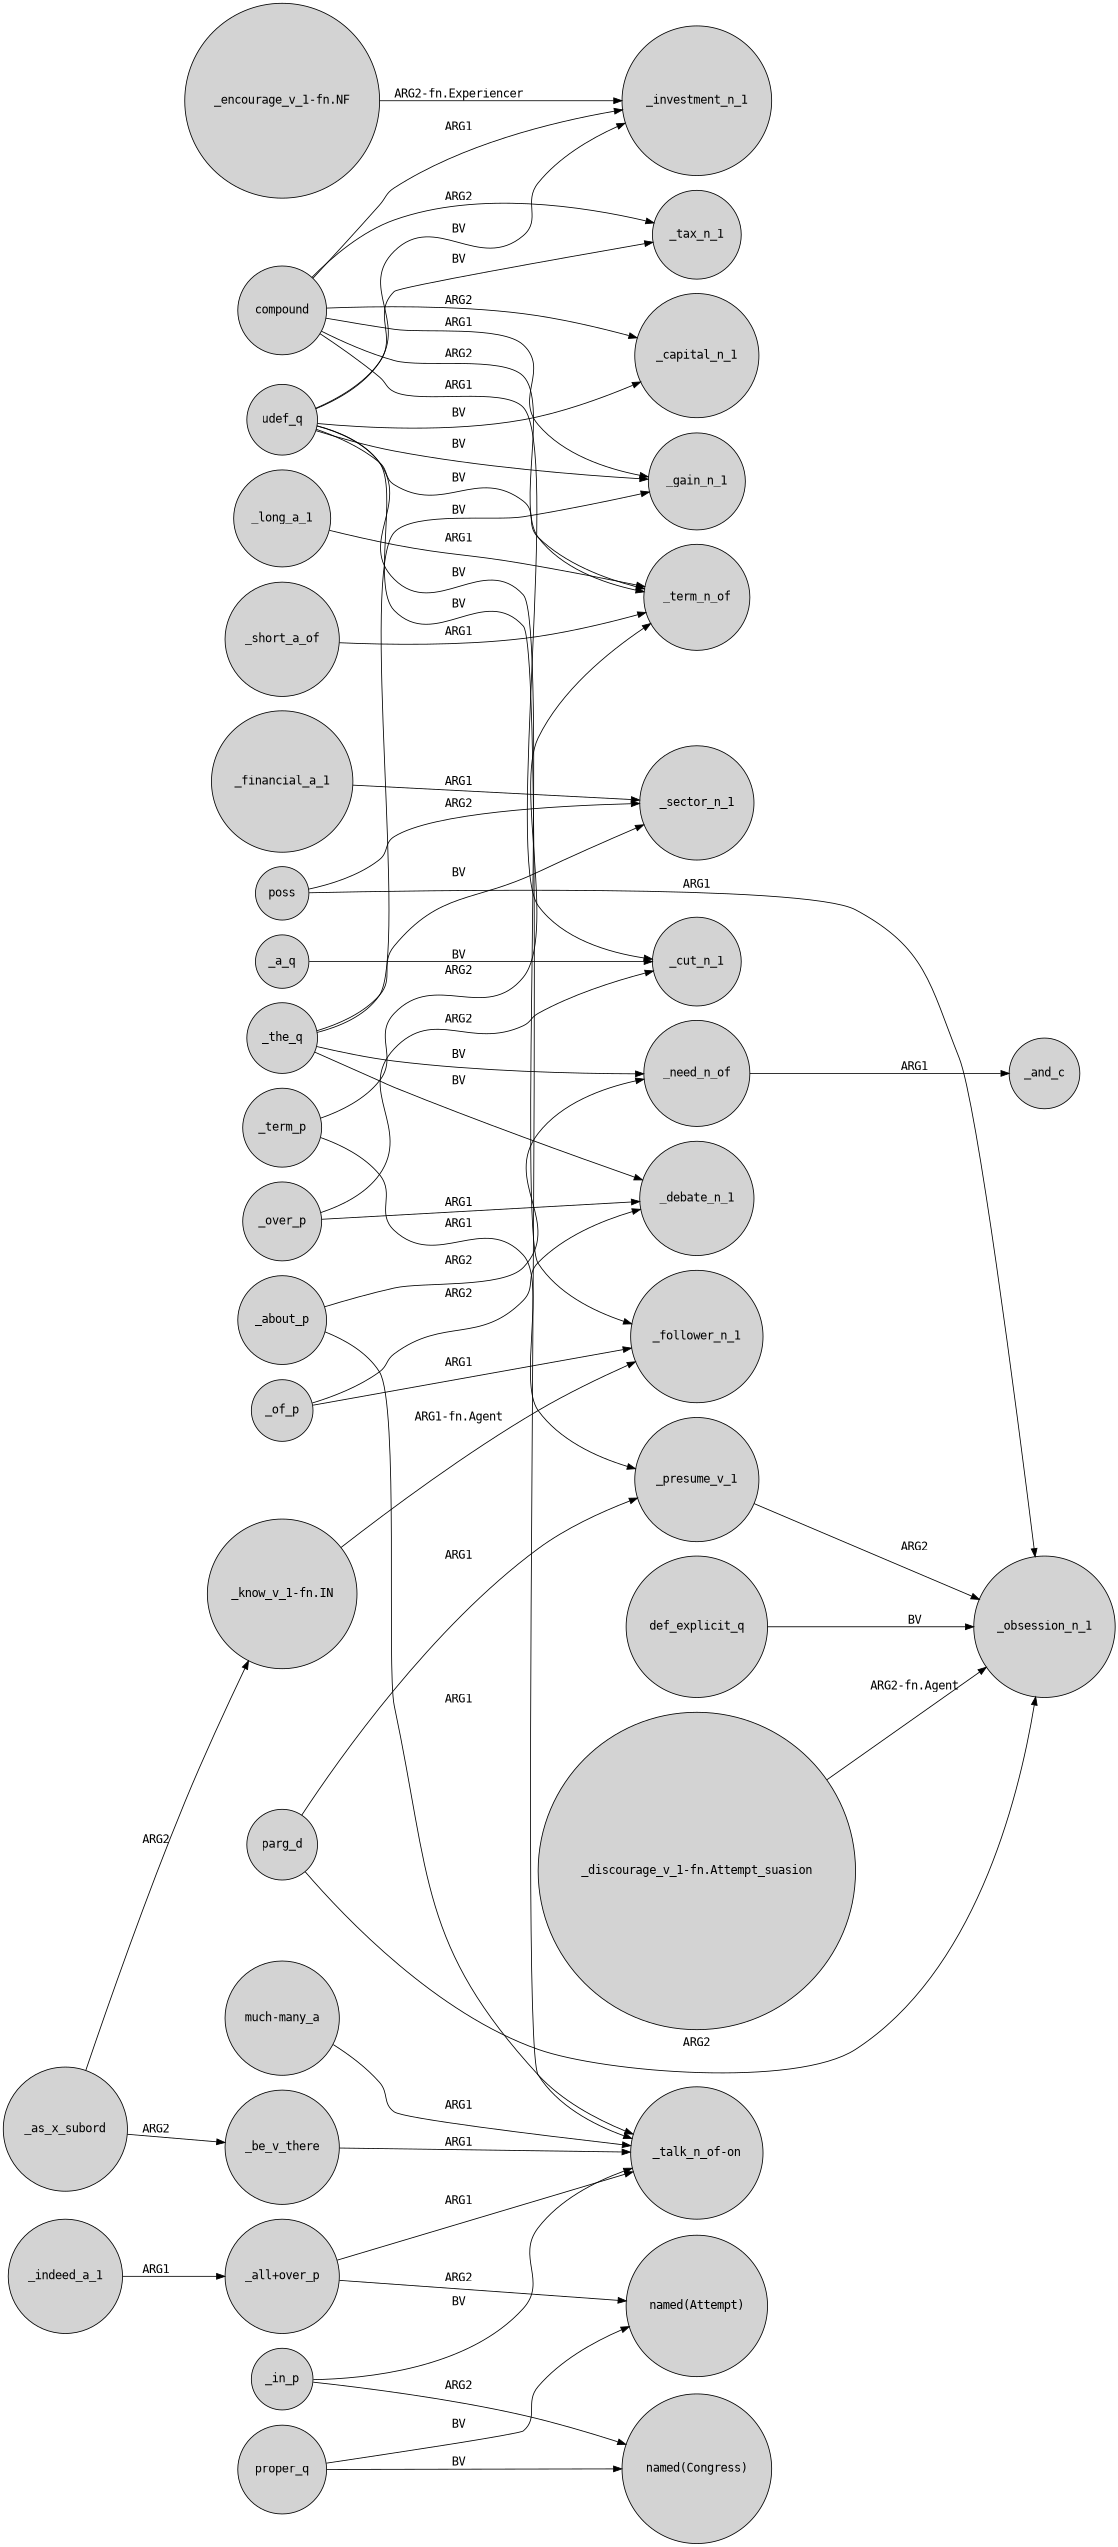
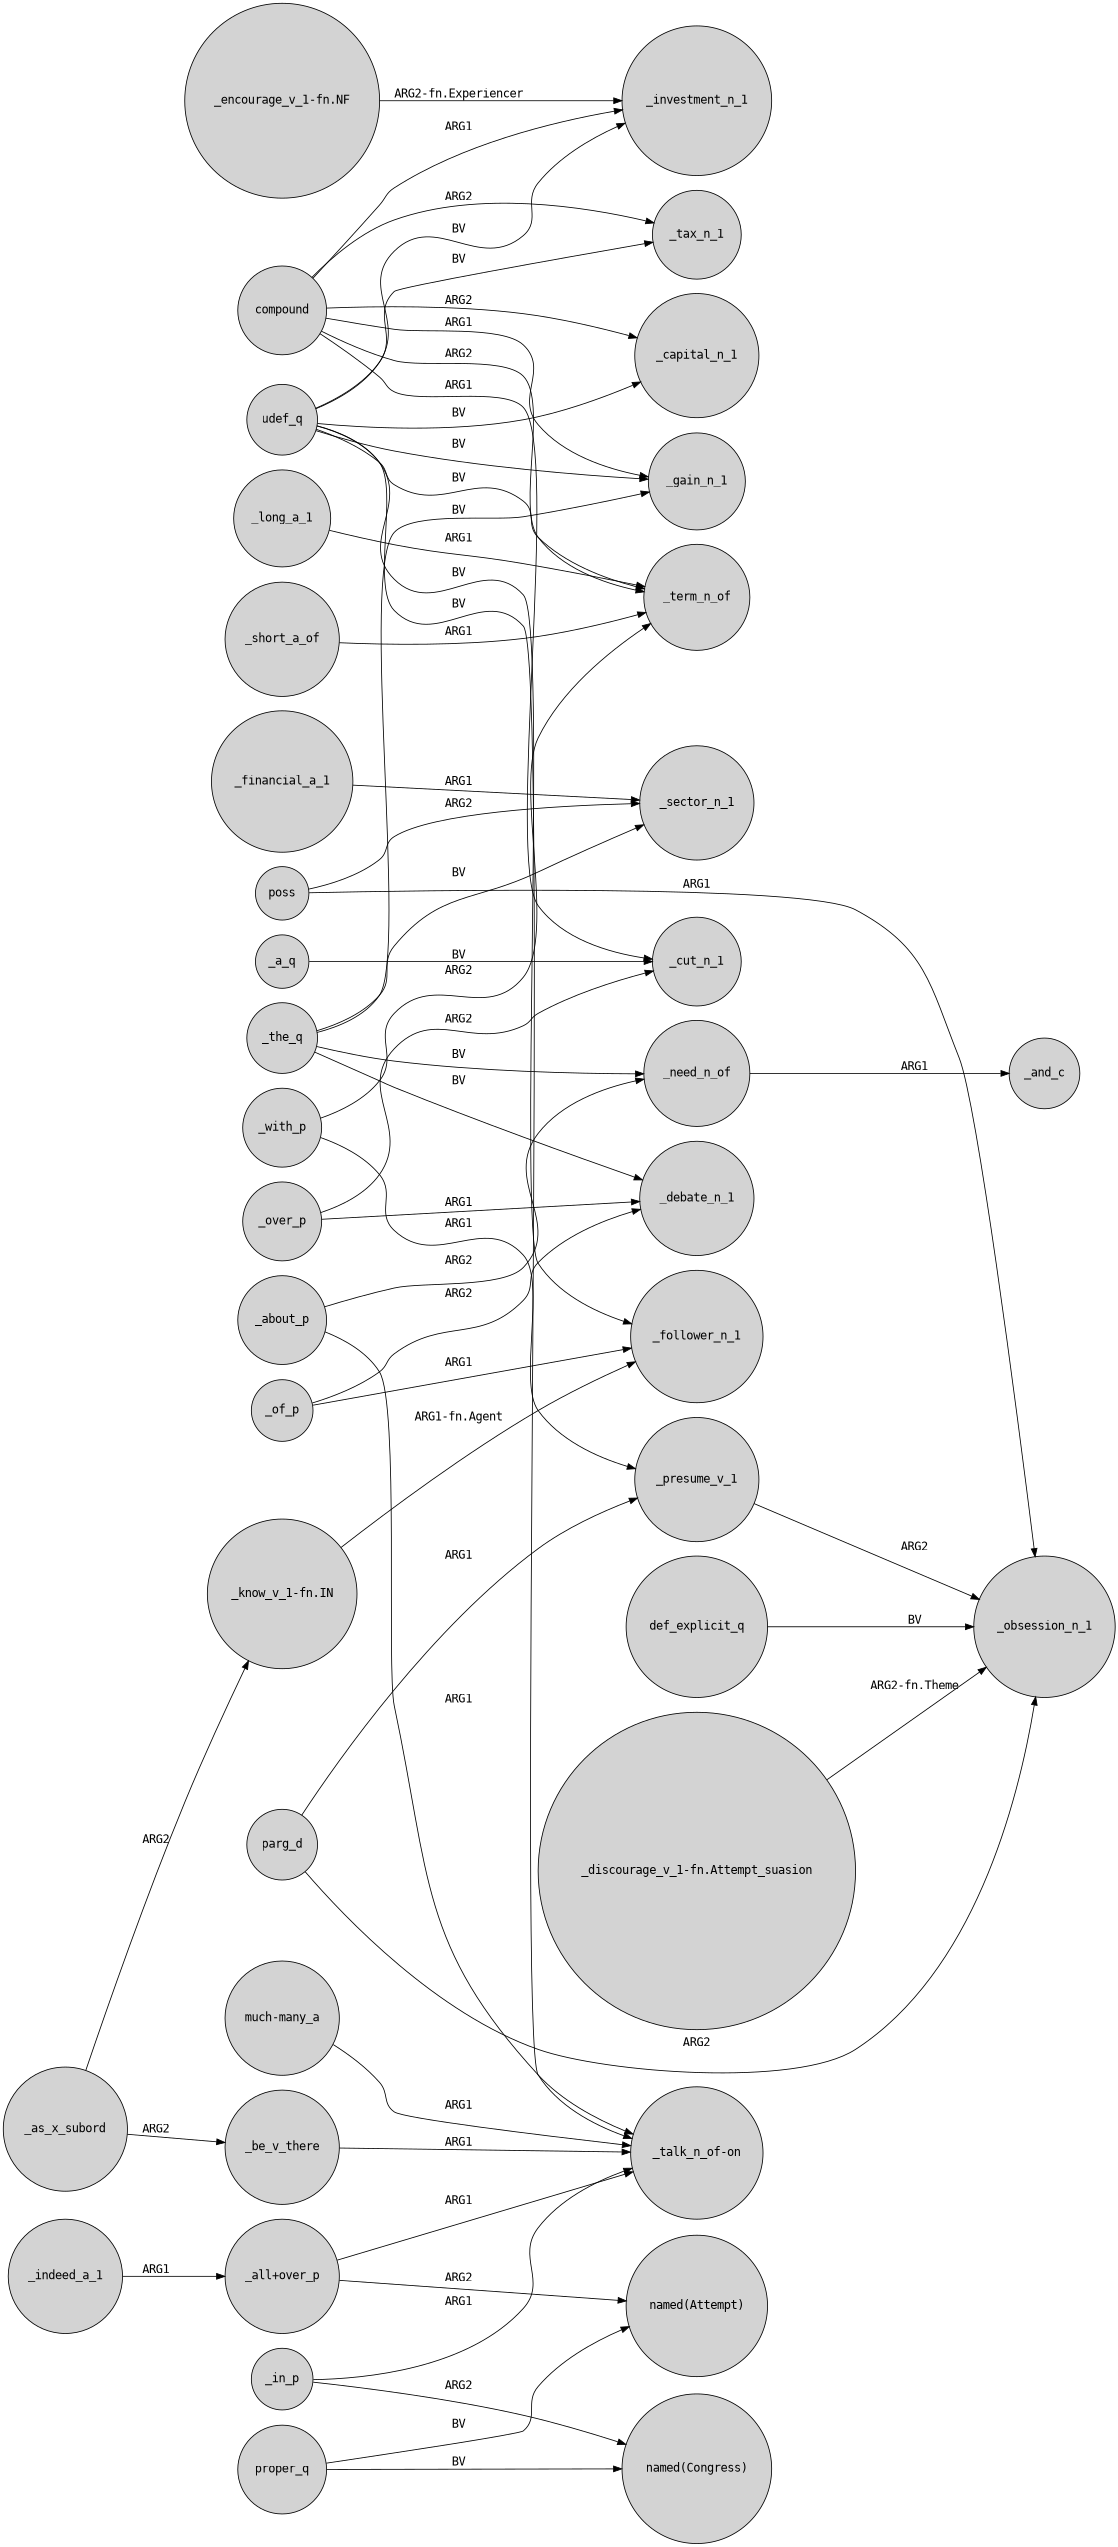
(282, 1128) -> (282, 1128)
(915, 1686) -> (915, 1686)
(459, 2302) -> (459, 2302)
